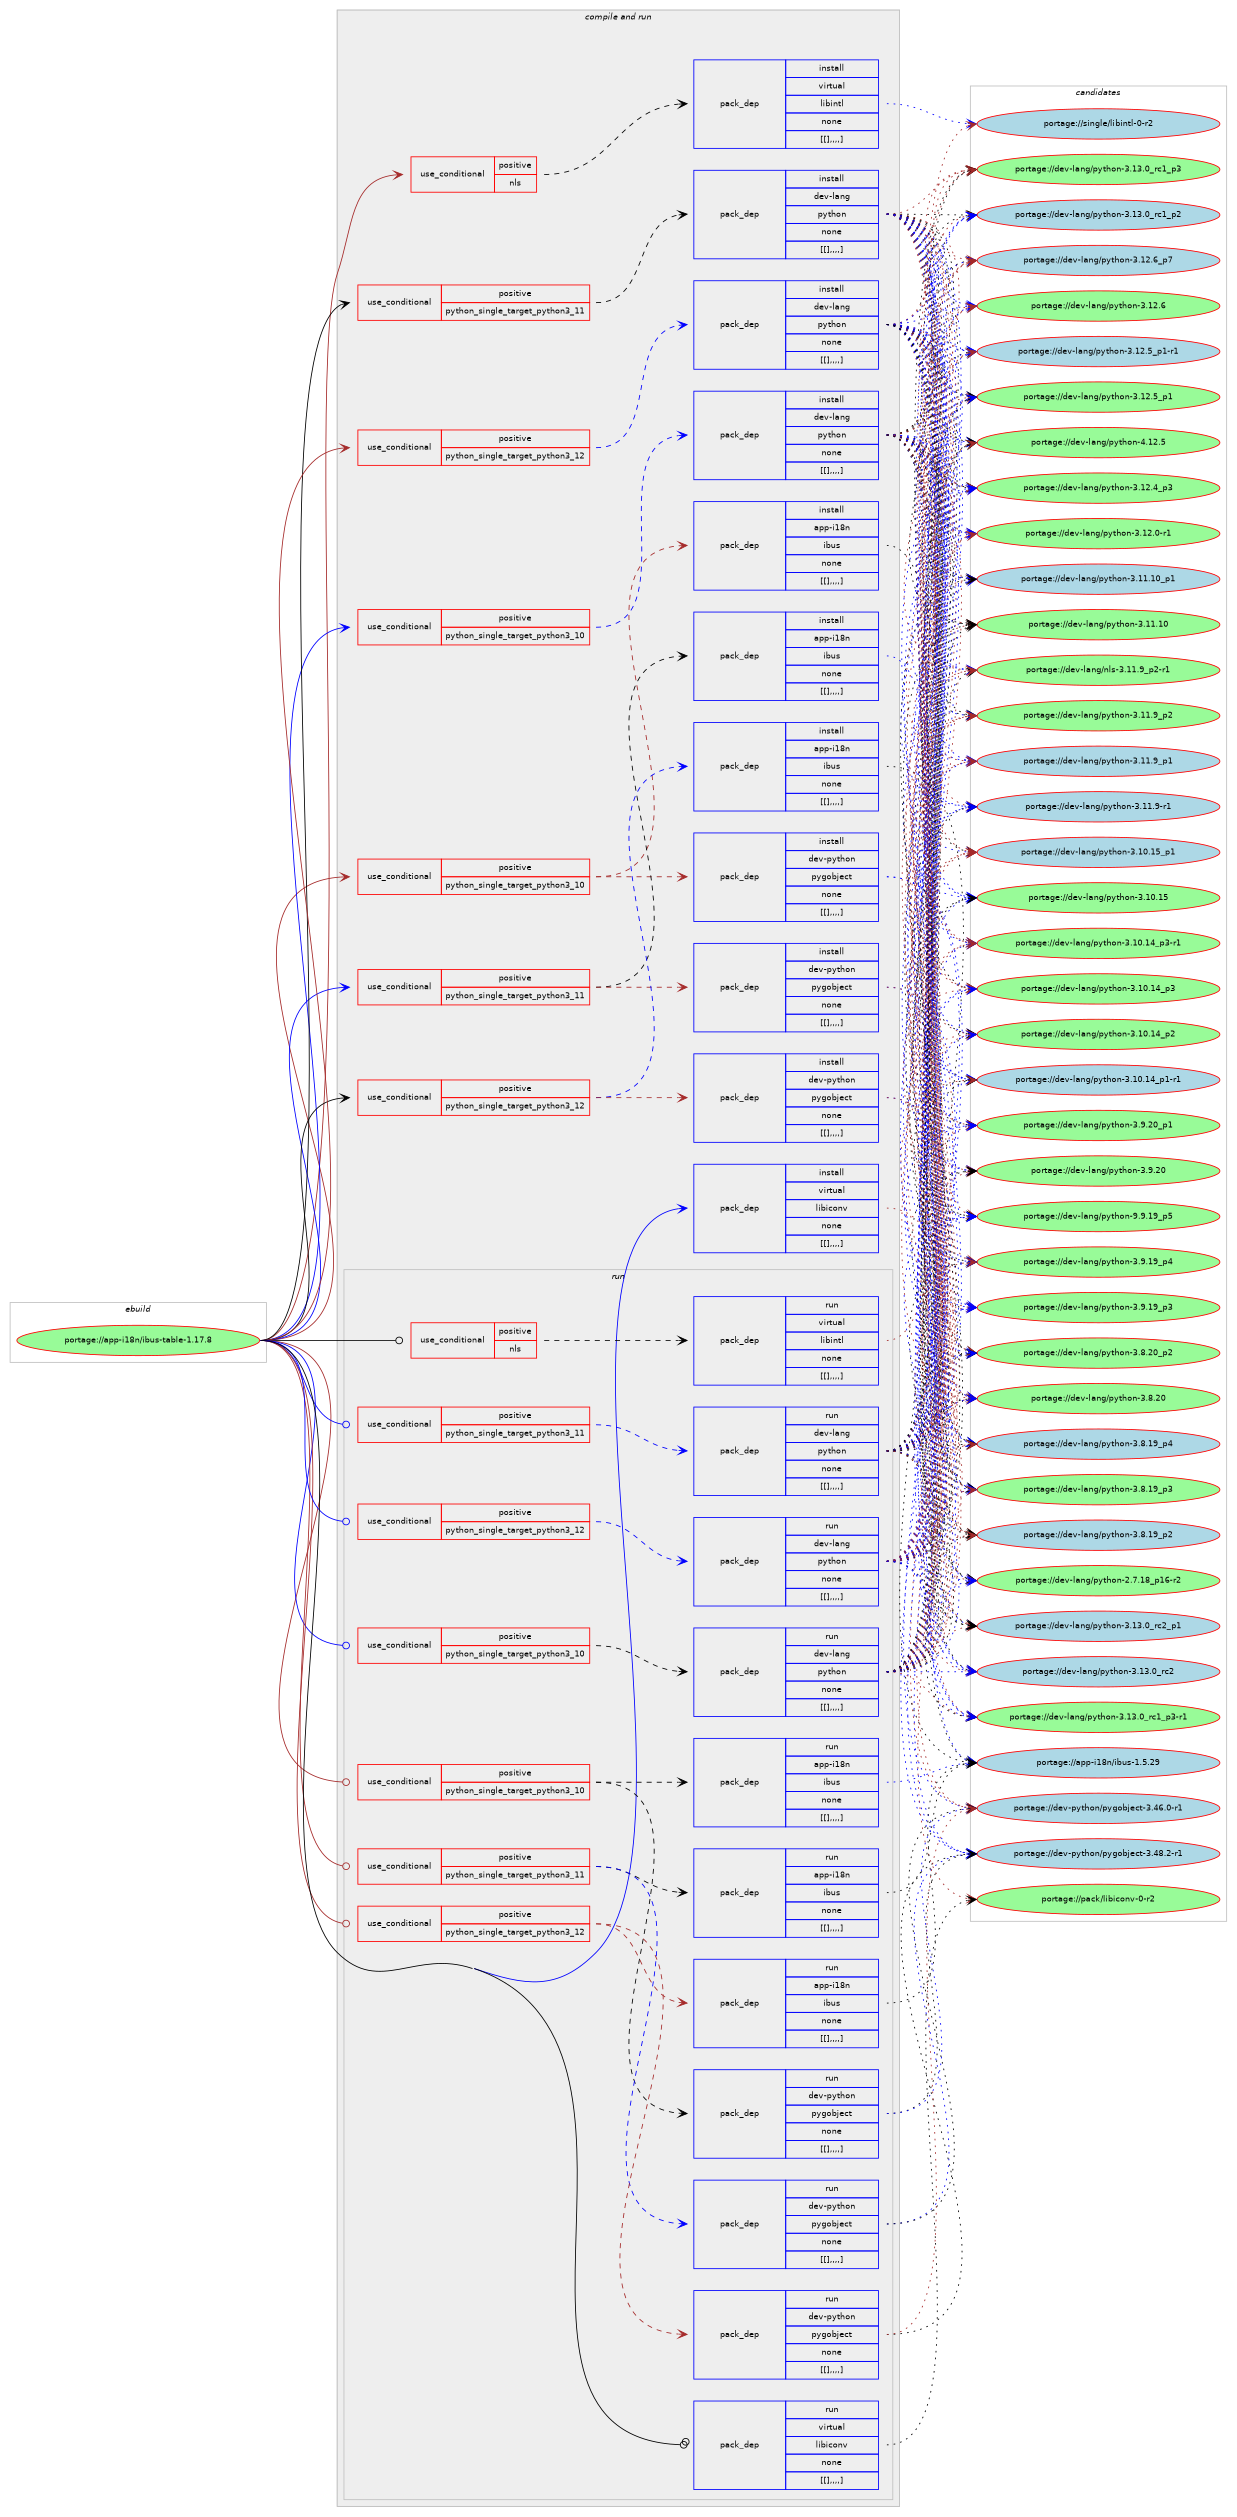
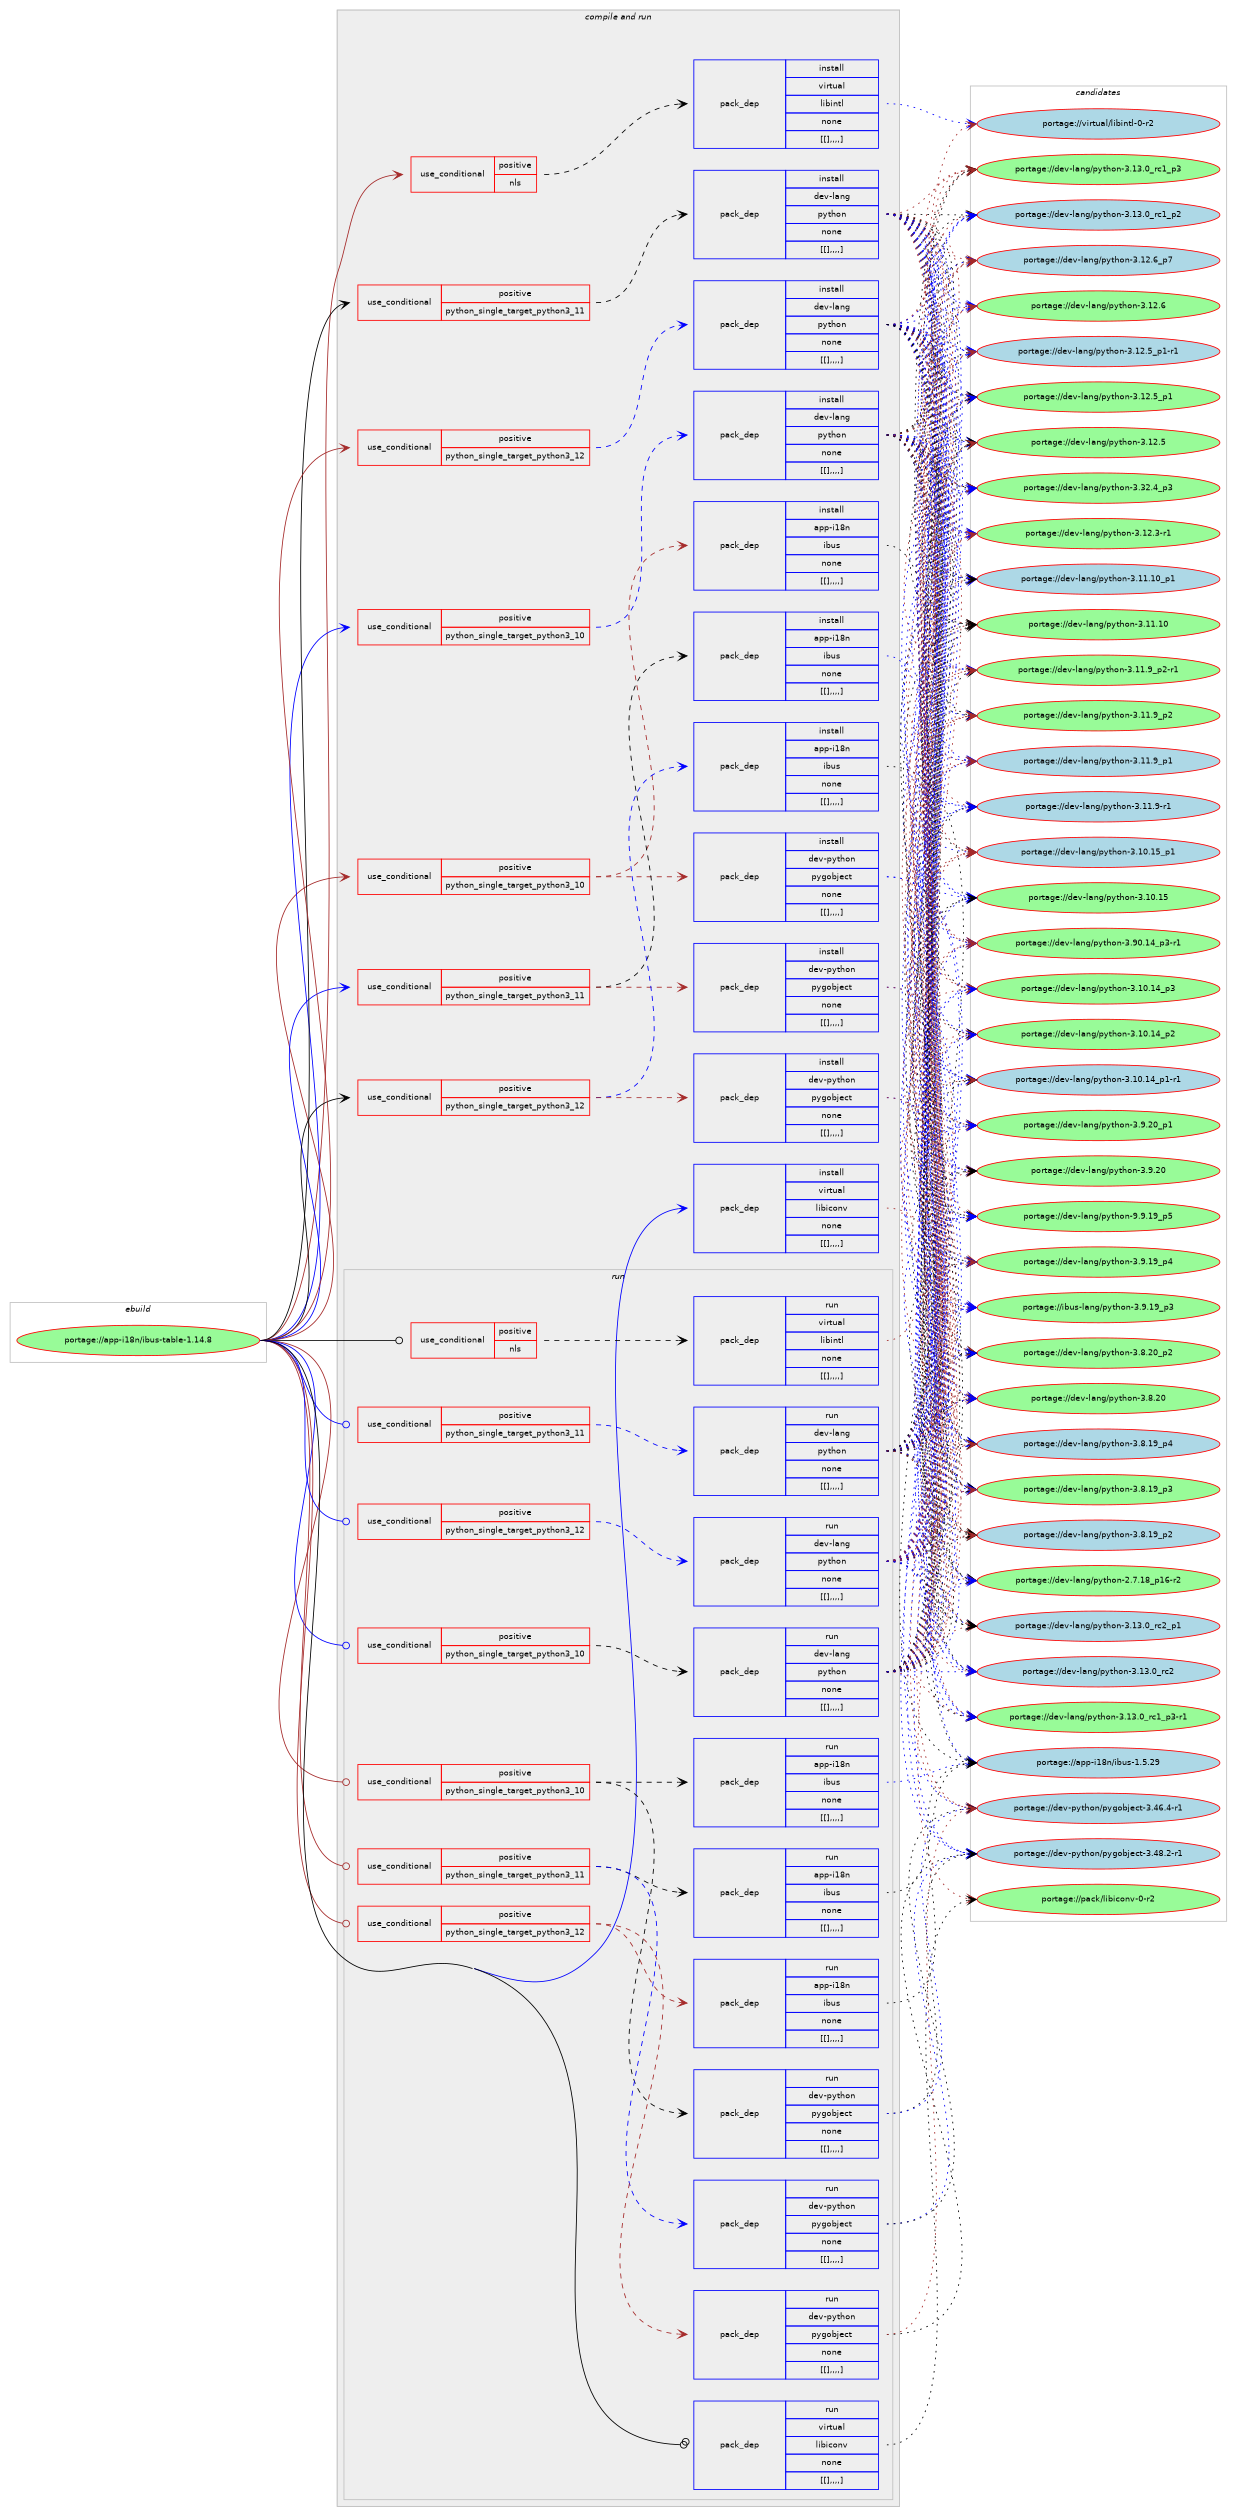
(1099, 124) -> (1099, 124)
(1099, 443) -> (1099, 443)
(1099, 488) -> (1099, 488)
(1099, 534) -> (1099, 534)
(1099, 670) -> (1099, 670)
(1099, 943) -> (1099, 943)
(1099, 1308) -> (1099, 1308)
(138, 1340) -> (138, 1340)
(1099, 1808) -> (1099, 1808)
